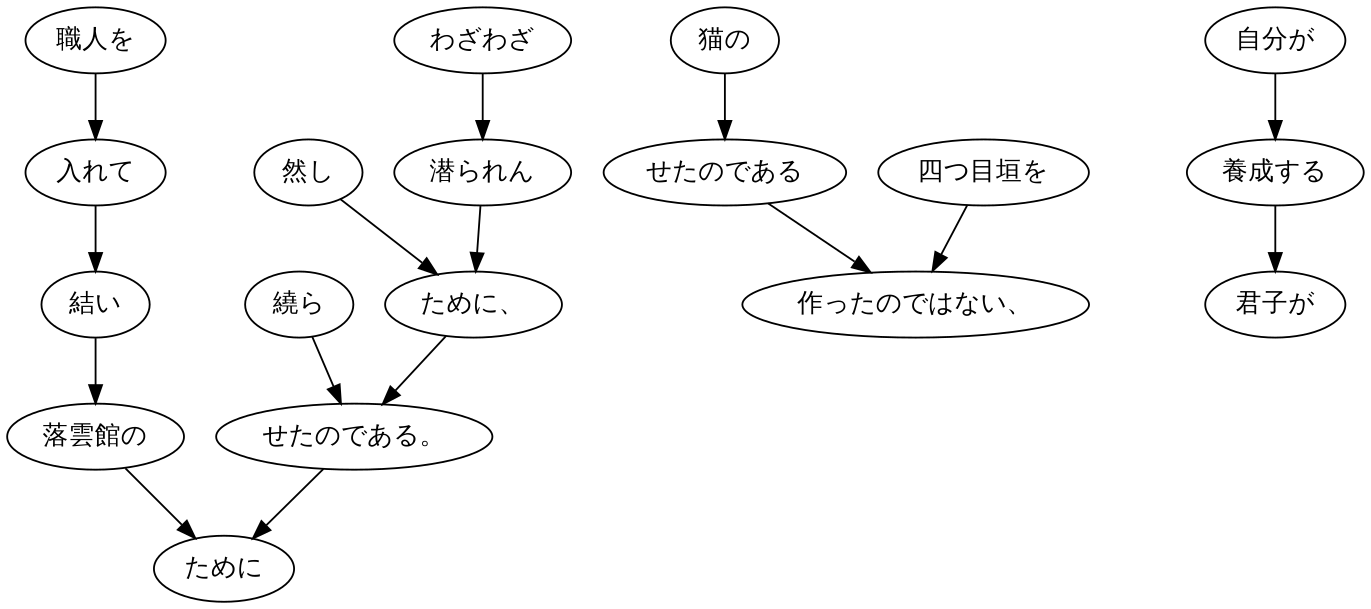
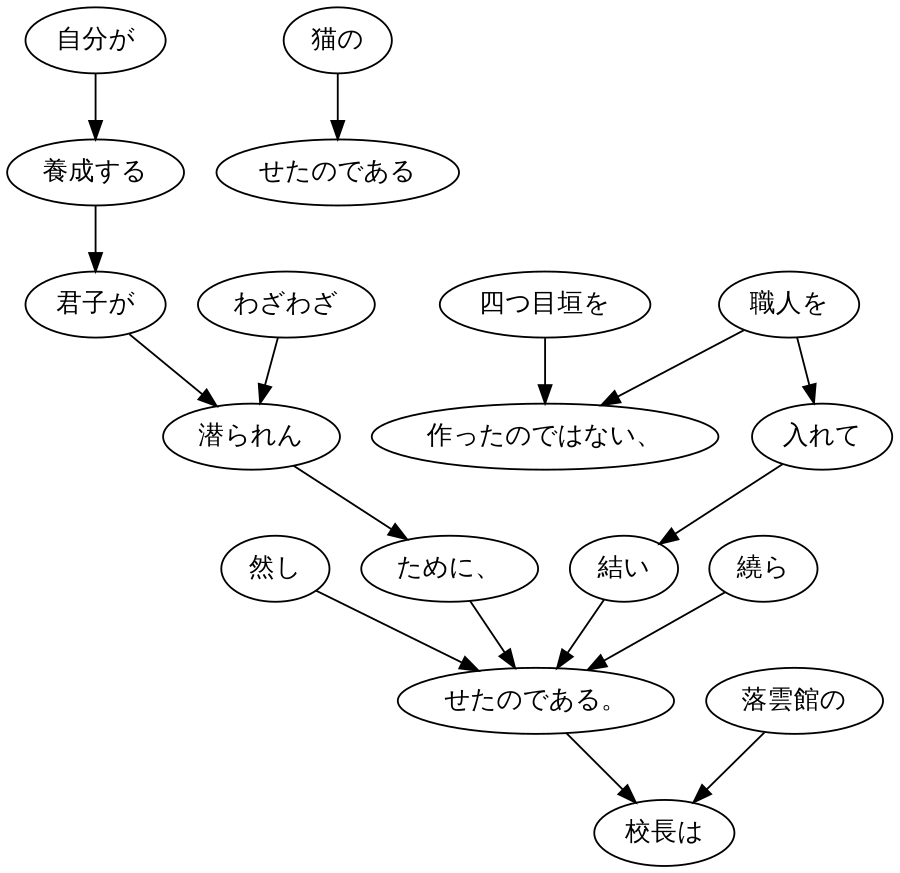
(381, 231) -> (389, 627)
(811, 233) -> (681, 363)
(96, 362) -> (586, 626)
none -> (166, 364)
(224, 569) -> (664, 833)
